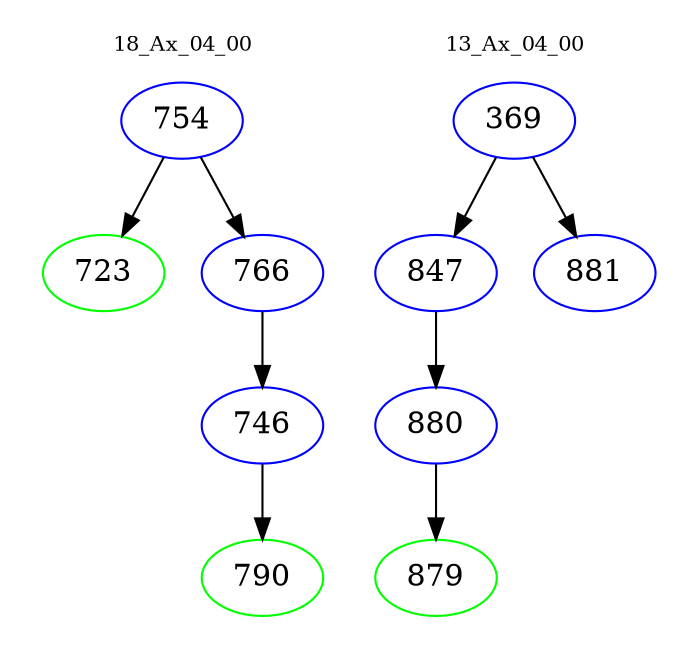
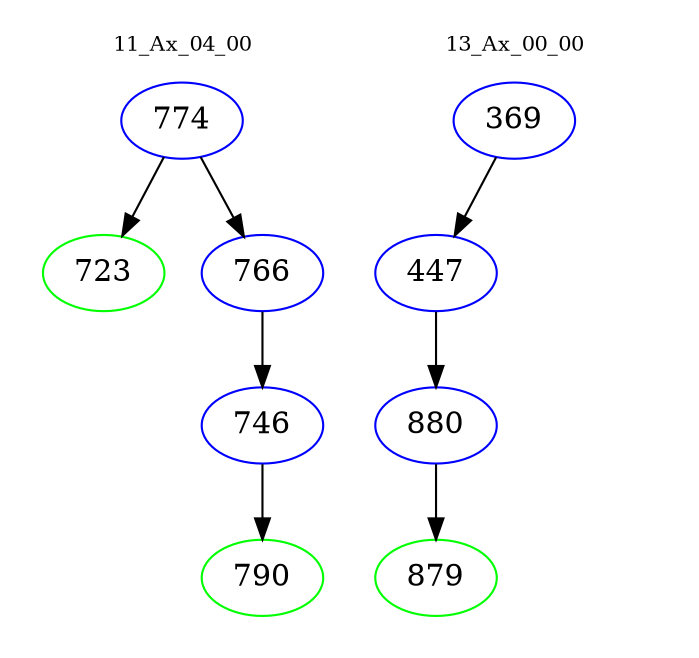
(183, 46) -> (183, 46)
(515, 46) -> (515, 46)
(182, 121) -> (182, 121)
(436, 273) -> (436, 273)
(595, 273) -> none
